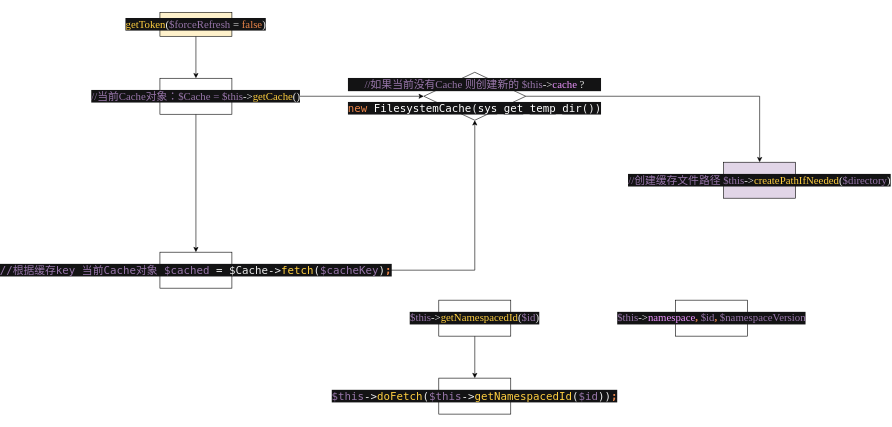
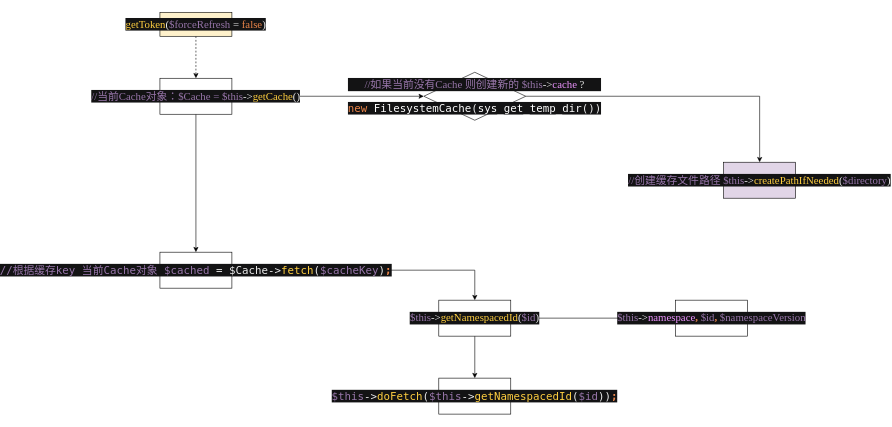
(196, 54) -> (196, 54)
(475, 125) -> (475, 294)
none -> (577, 318)
